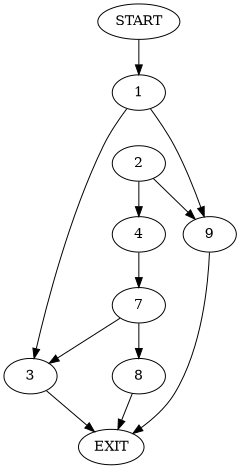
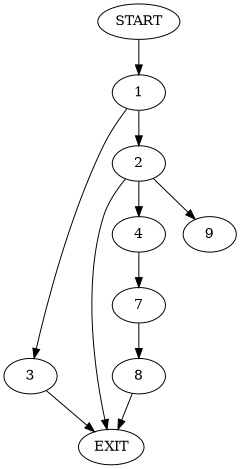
(180, 156) -> (139, 123)
(89, 338) -> none
(194, 348) -> (92, 296)
